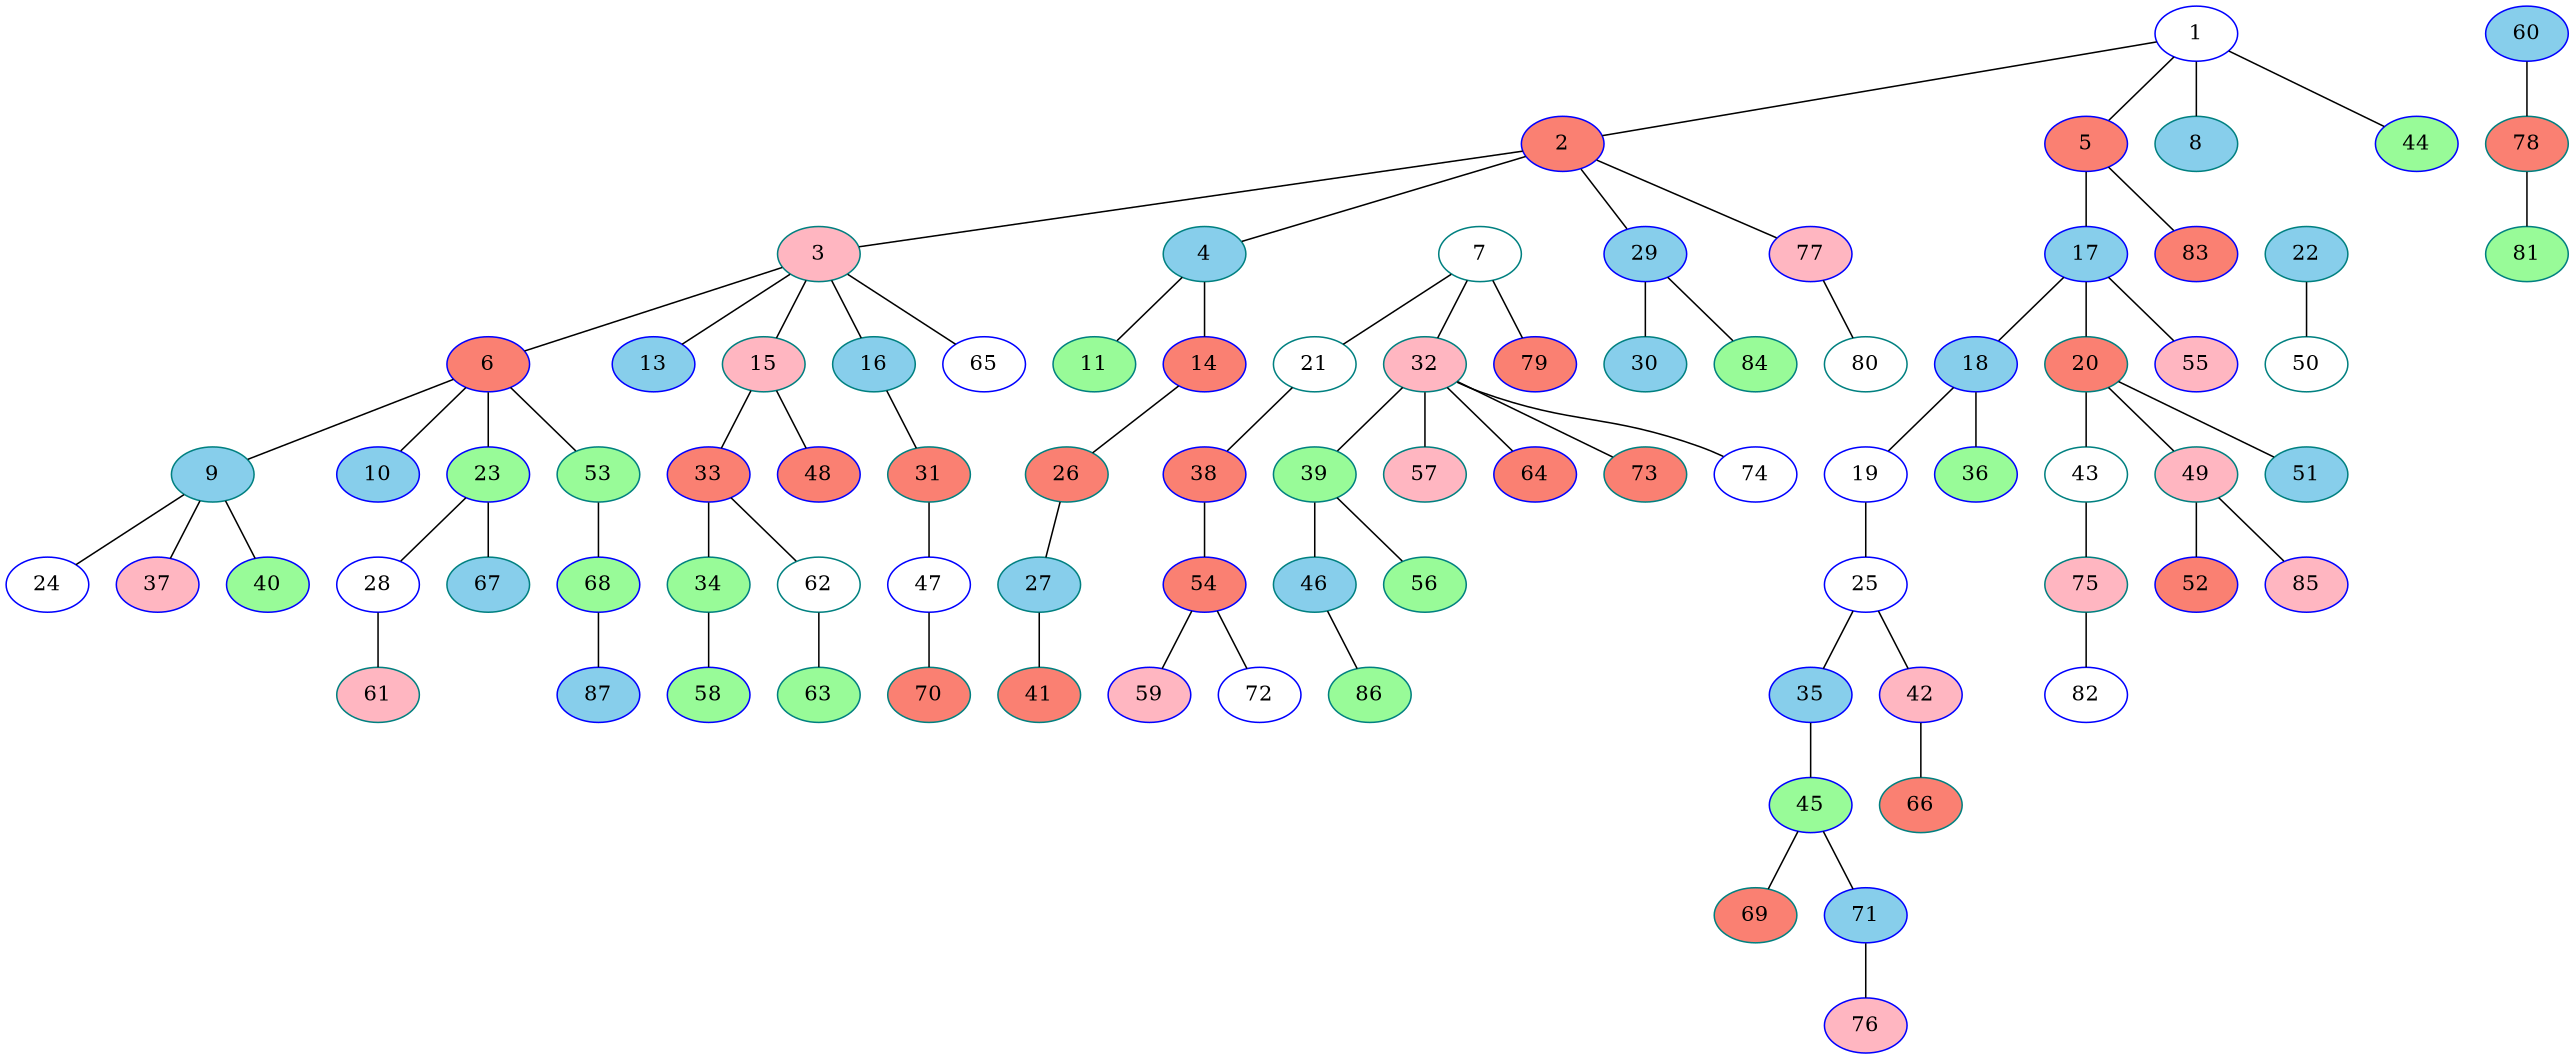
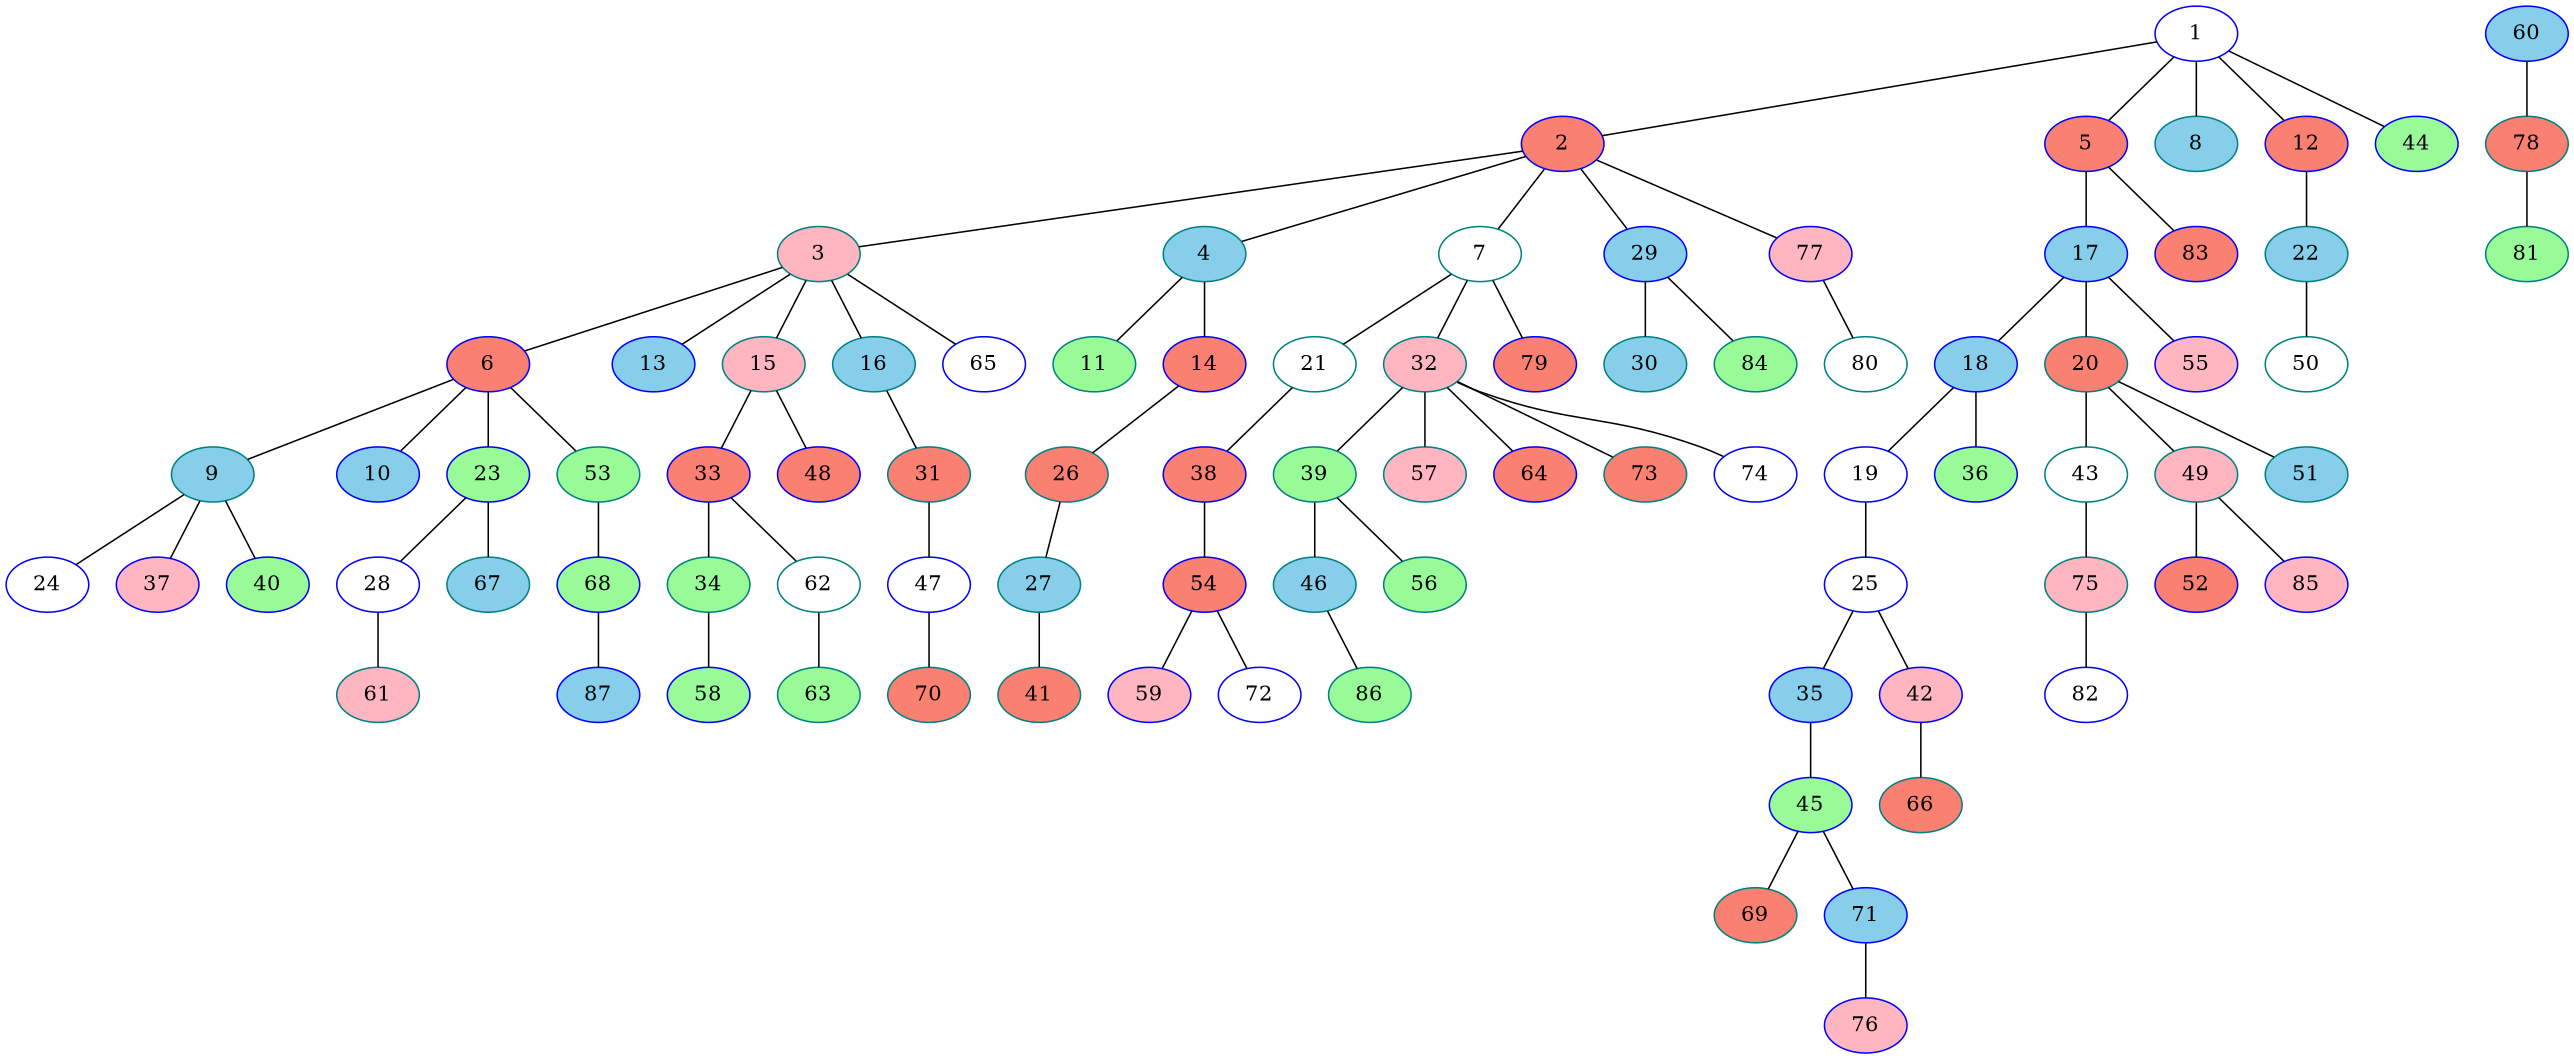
none -> (2307, 144)
none -> (1521, 199)
